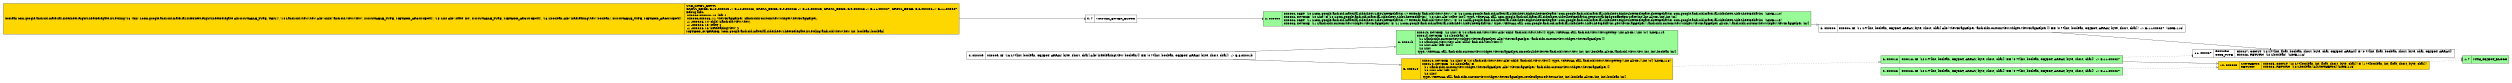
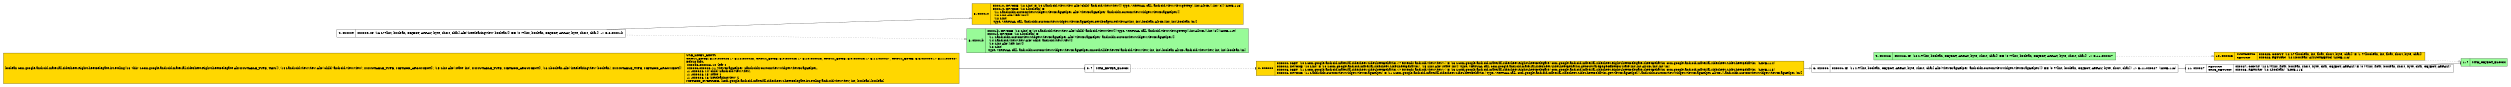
(1116, 19) -> (1112, 68)
(1199, 19) -> (1193, 68)
(1537, 19) -> (1530, 68)
(1315, 49) -> (795, 37)
(2224, 55) -> (2220, 70)
(2446, 58) -> (2445, 64)
(2002, 59) -> none
(2445, 61) -> (2442, 61)
